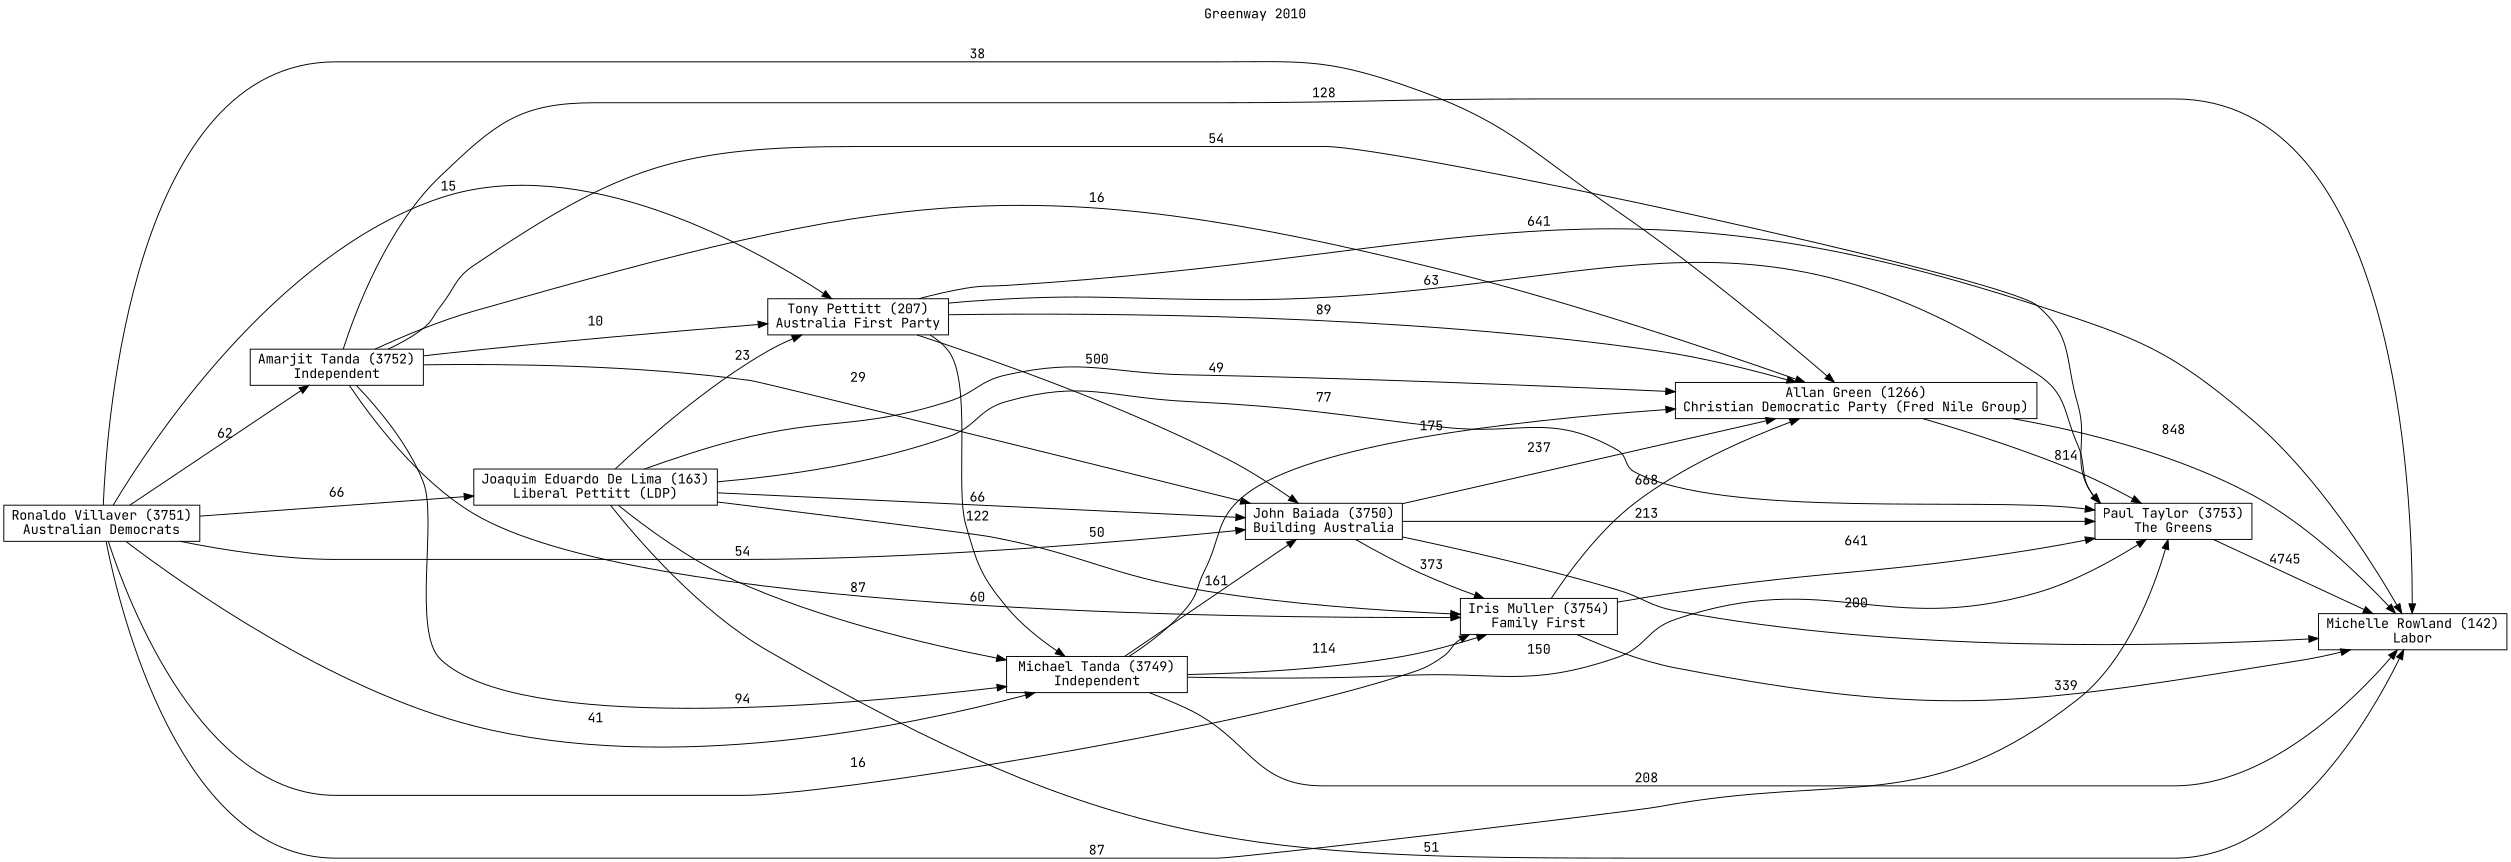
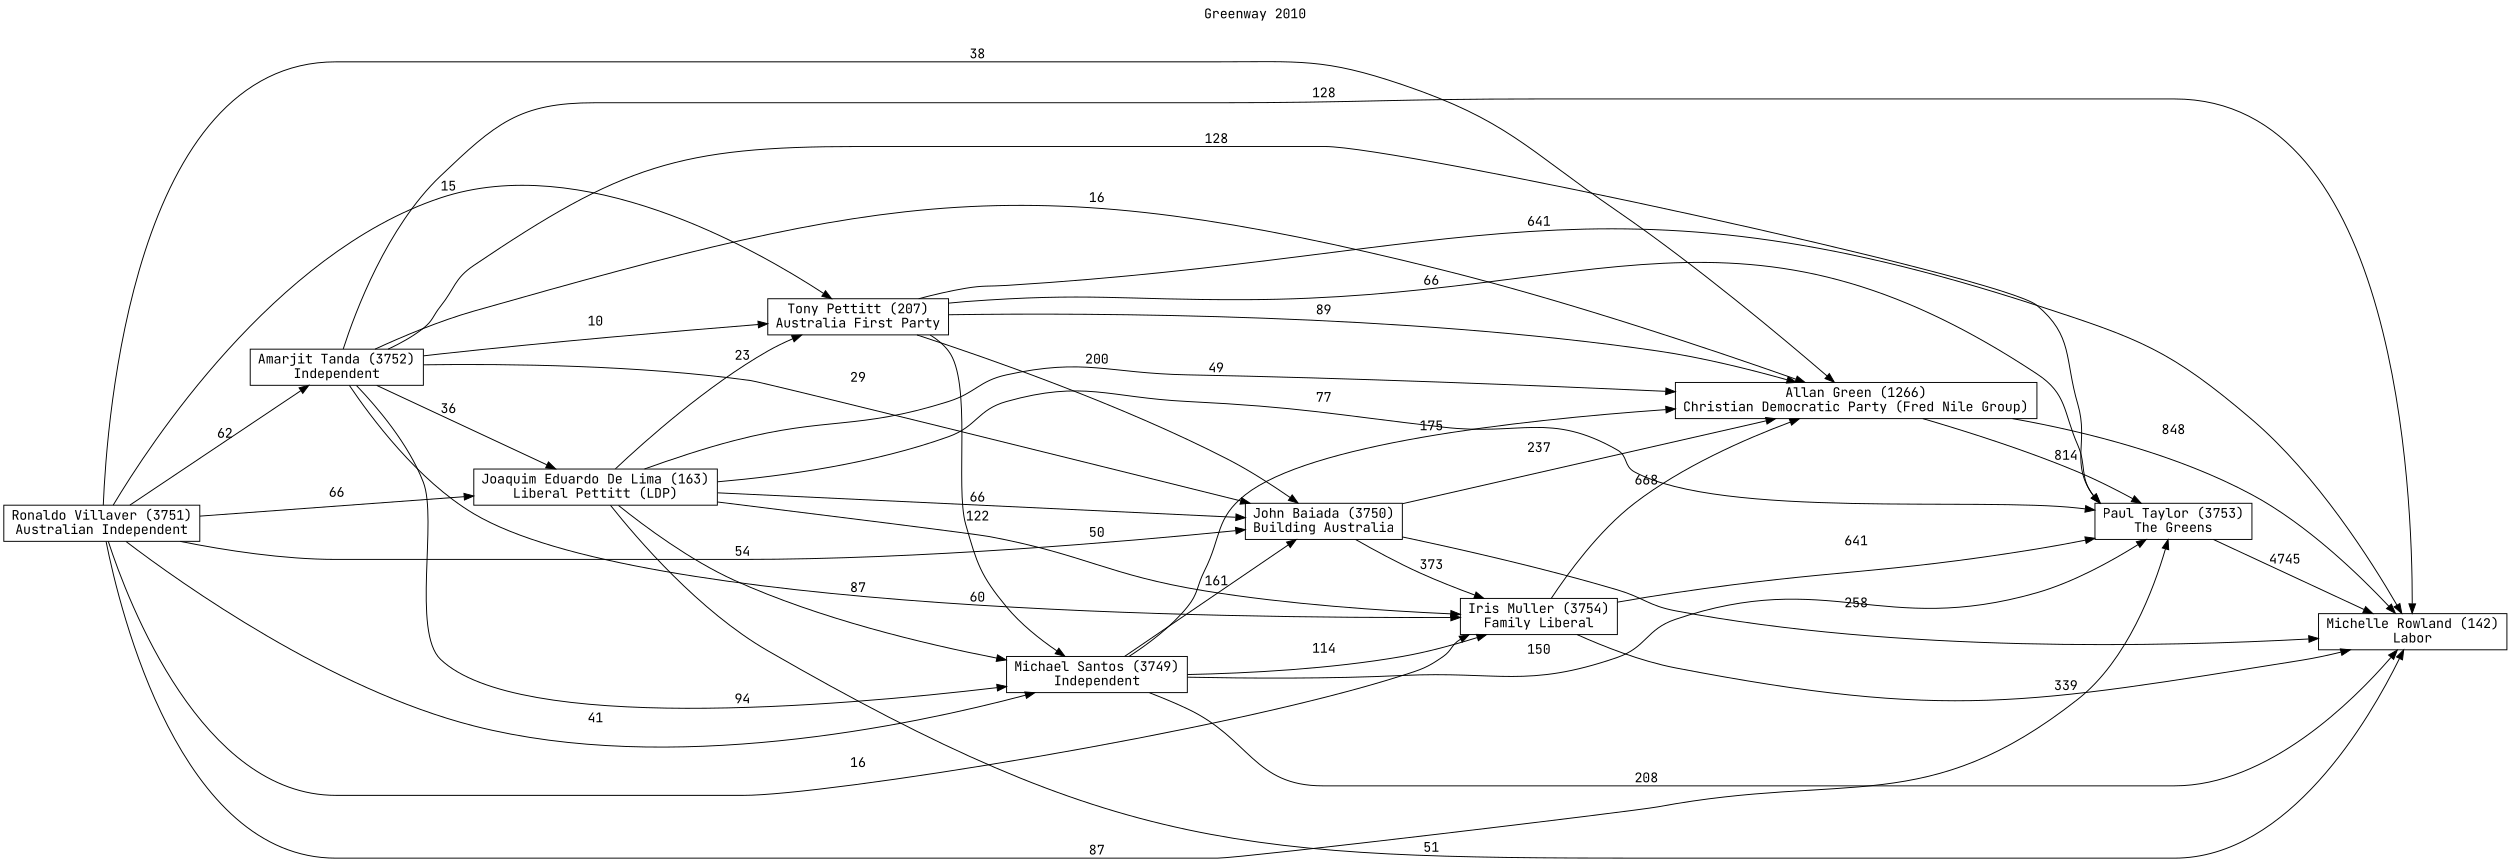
(1216, 139) -> (1216, 139)
(1431, 281) -> (1431, 281)
(1097, 360) -> (1097, 360)
none -> (462, 425)
(1744, 521) -> none
(102, 523) -> (102, 523)
(1856, 604) -> (1856, 604)
(1539, 616) -> (1539, 616)
(1097, 675) -> (1097, 675)
